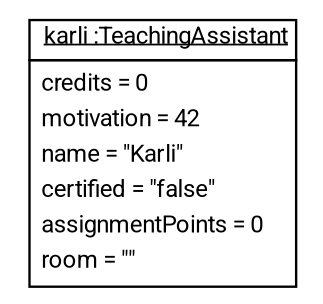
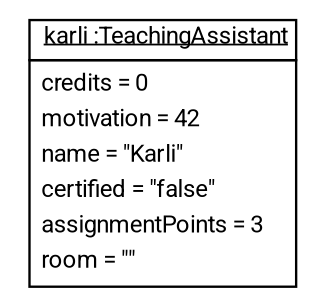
(152, 225) -> (152, 225)
